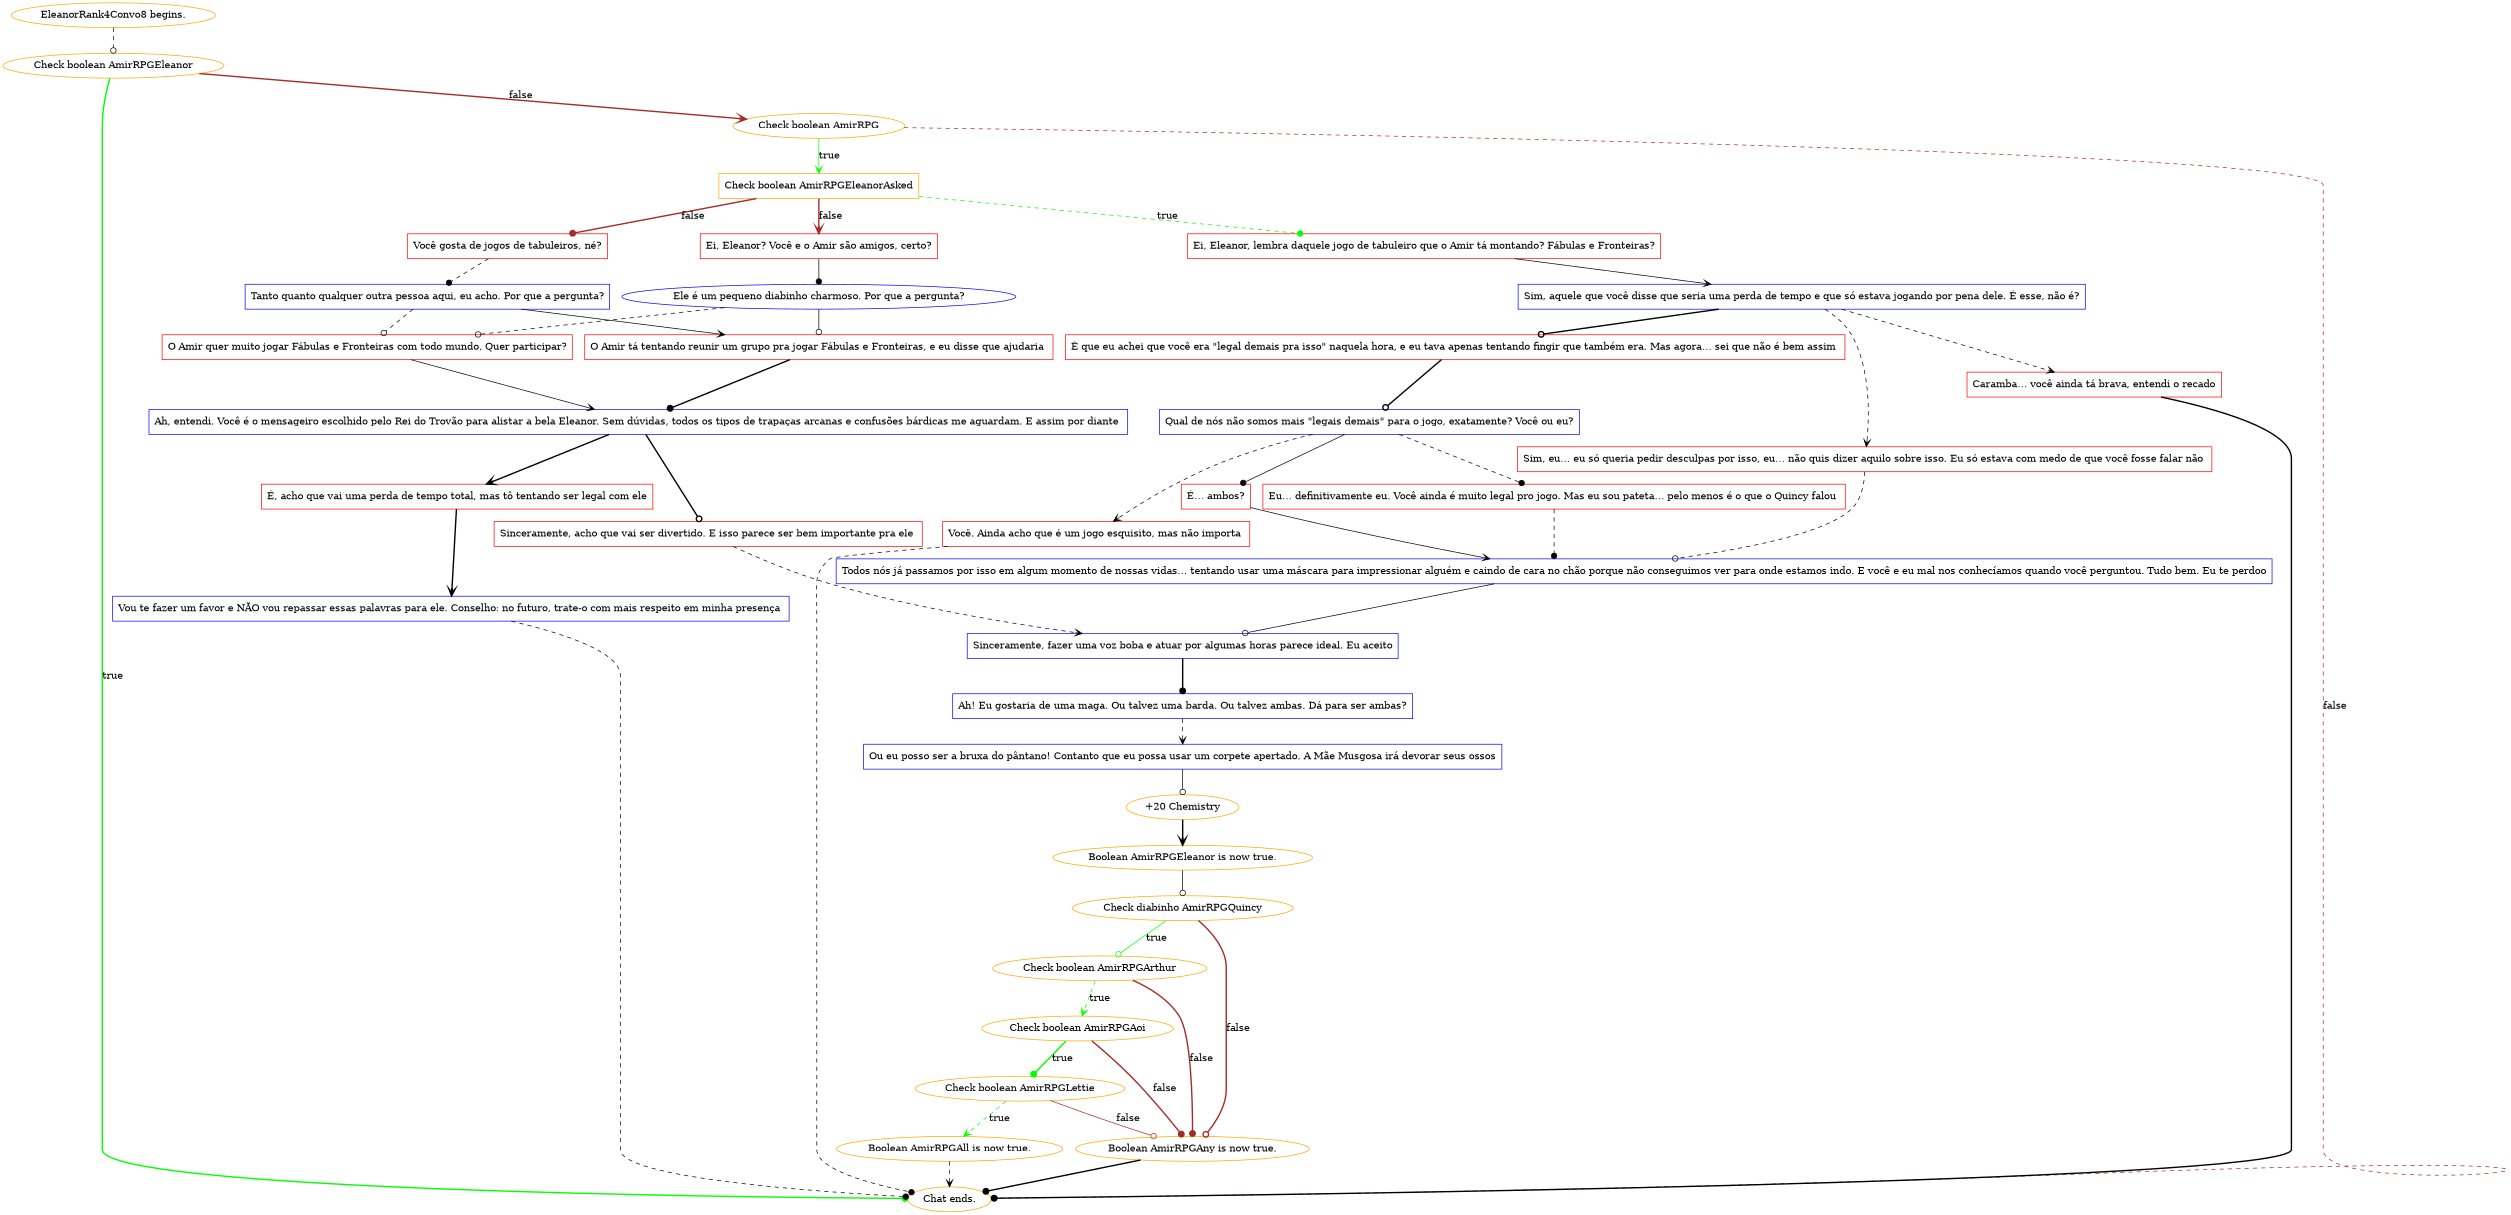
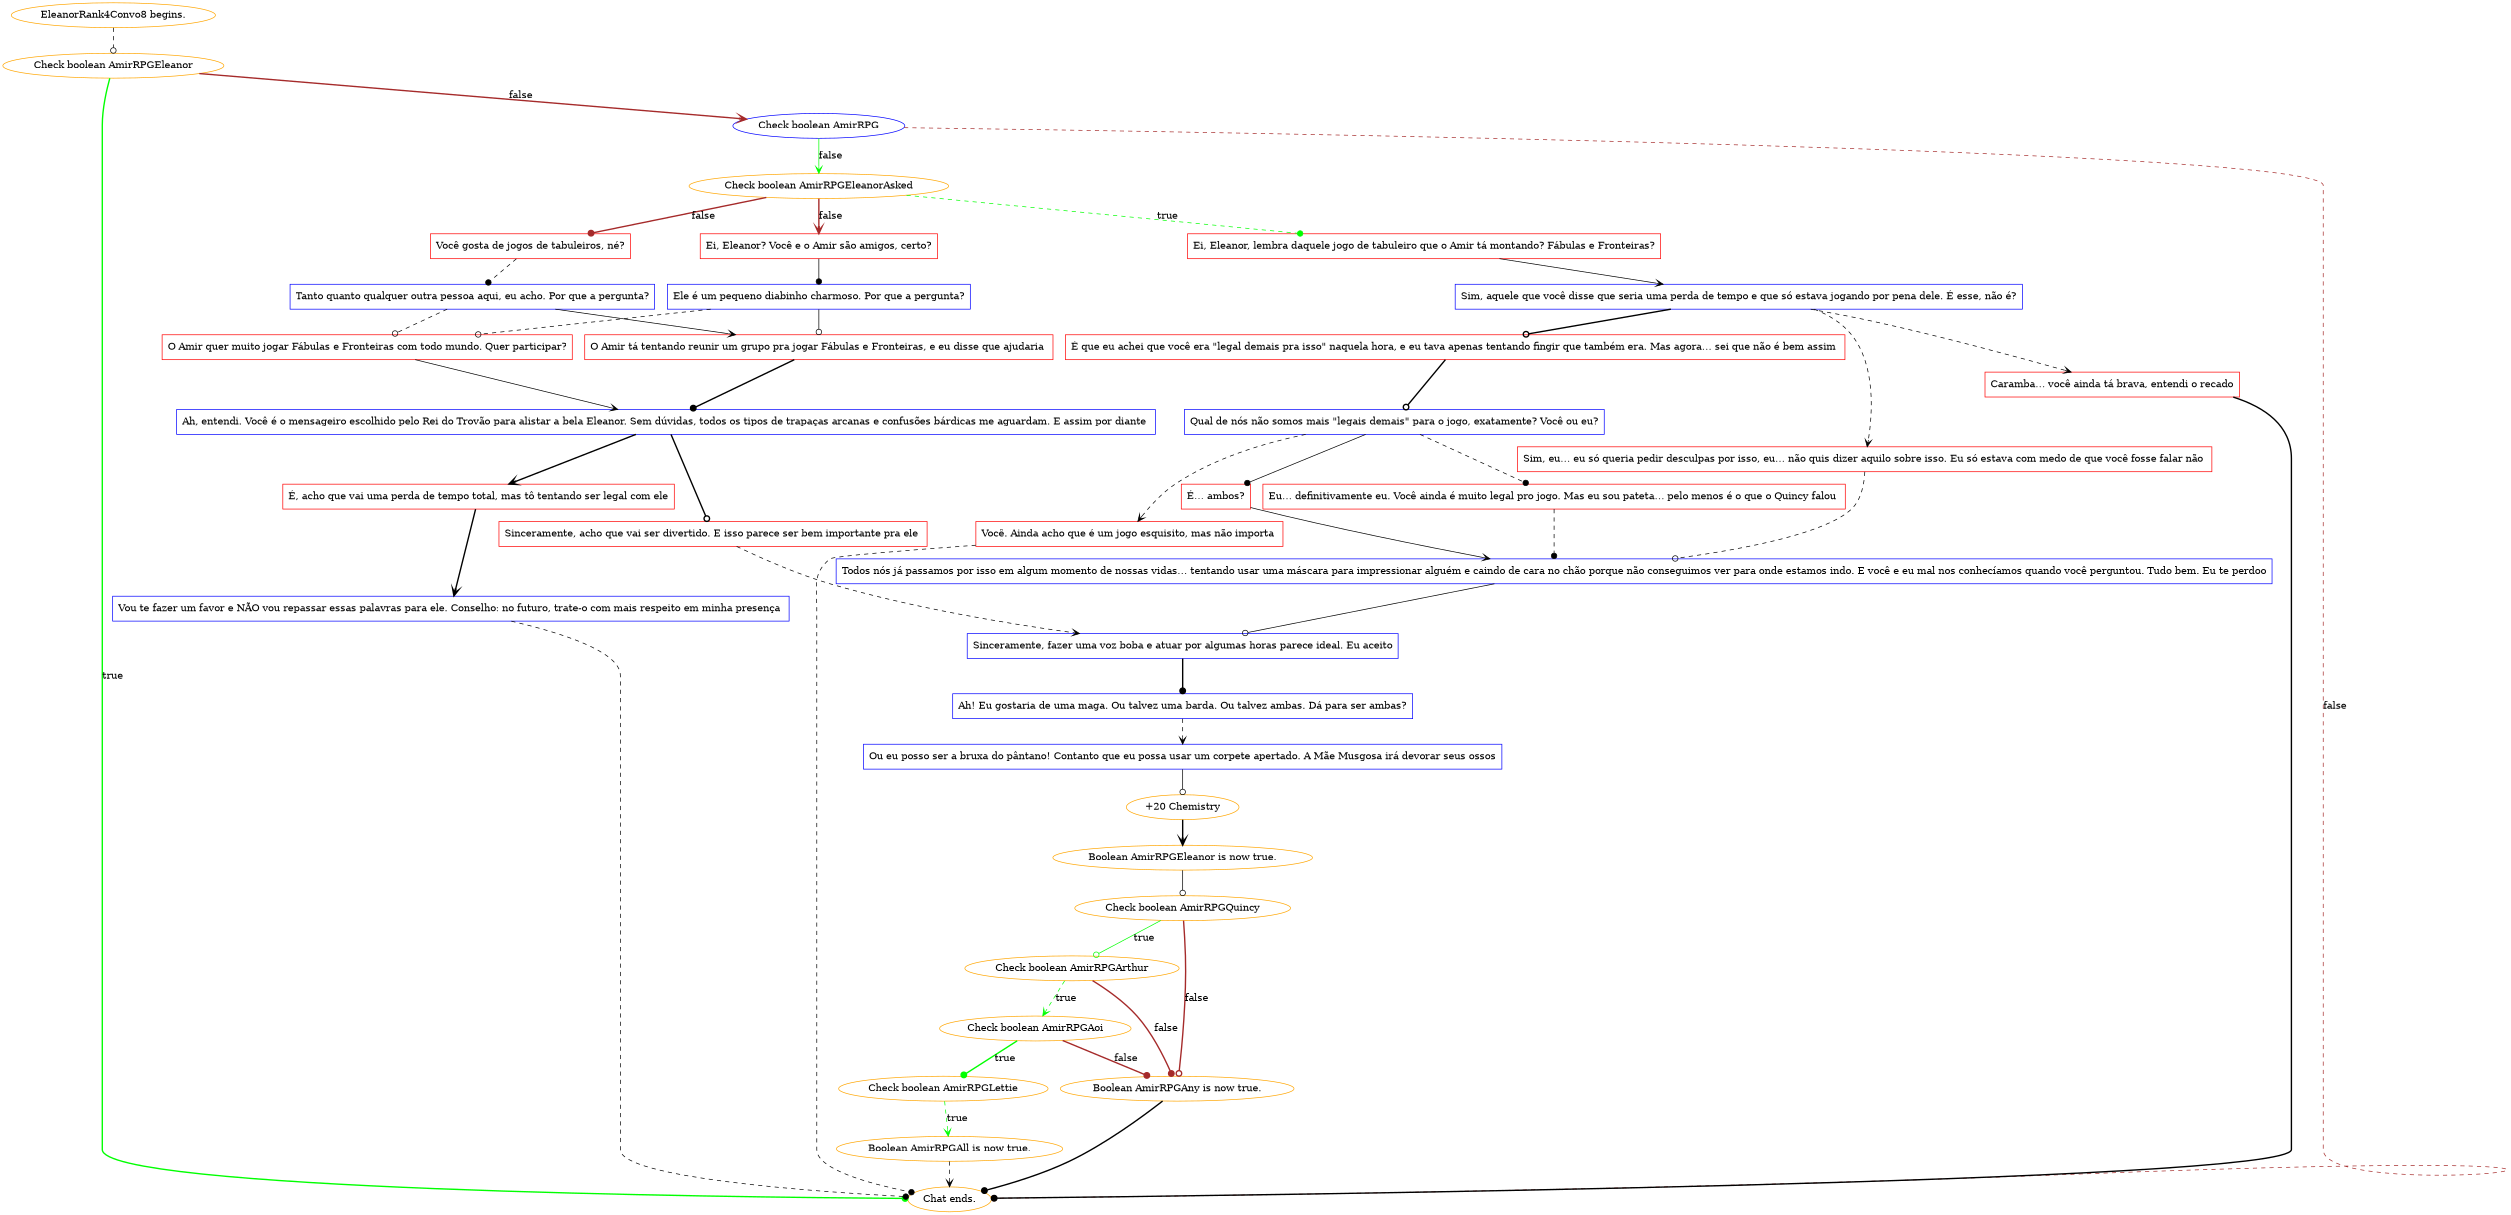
(819, 126) -> (819, 126)
(830, 156) -> (831, 156)
(819, 186) -> (819, 186)
(819, 297) -> (819, 297)
(1183, 908) -> (1183, 908)
(1101, 1119) -> none
